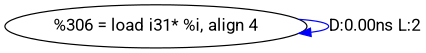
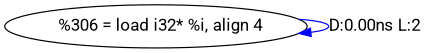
(156, 26) -> (156, 26)
